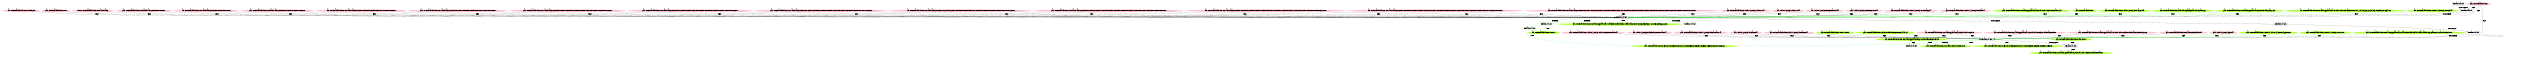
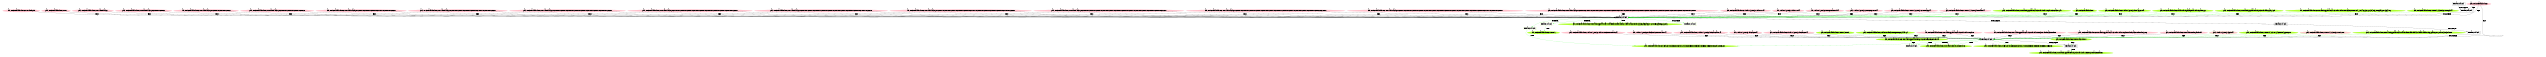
(93, 11) -> (93, 11)
(2325, 33) -> (2325, 33)
